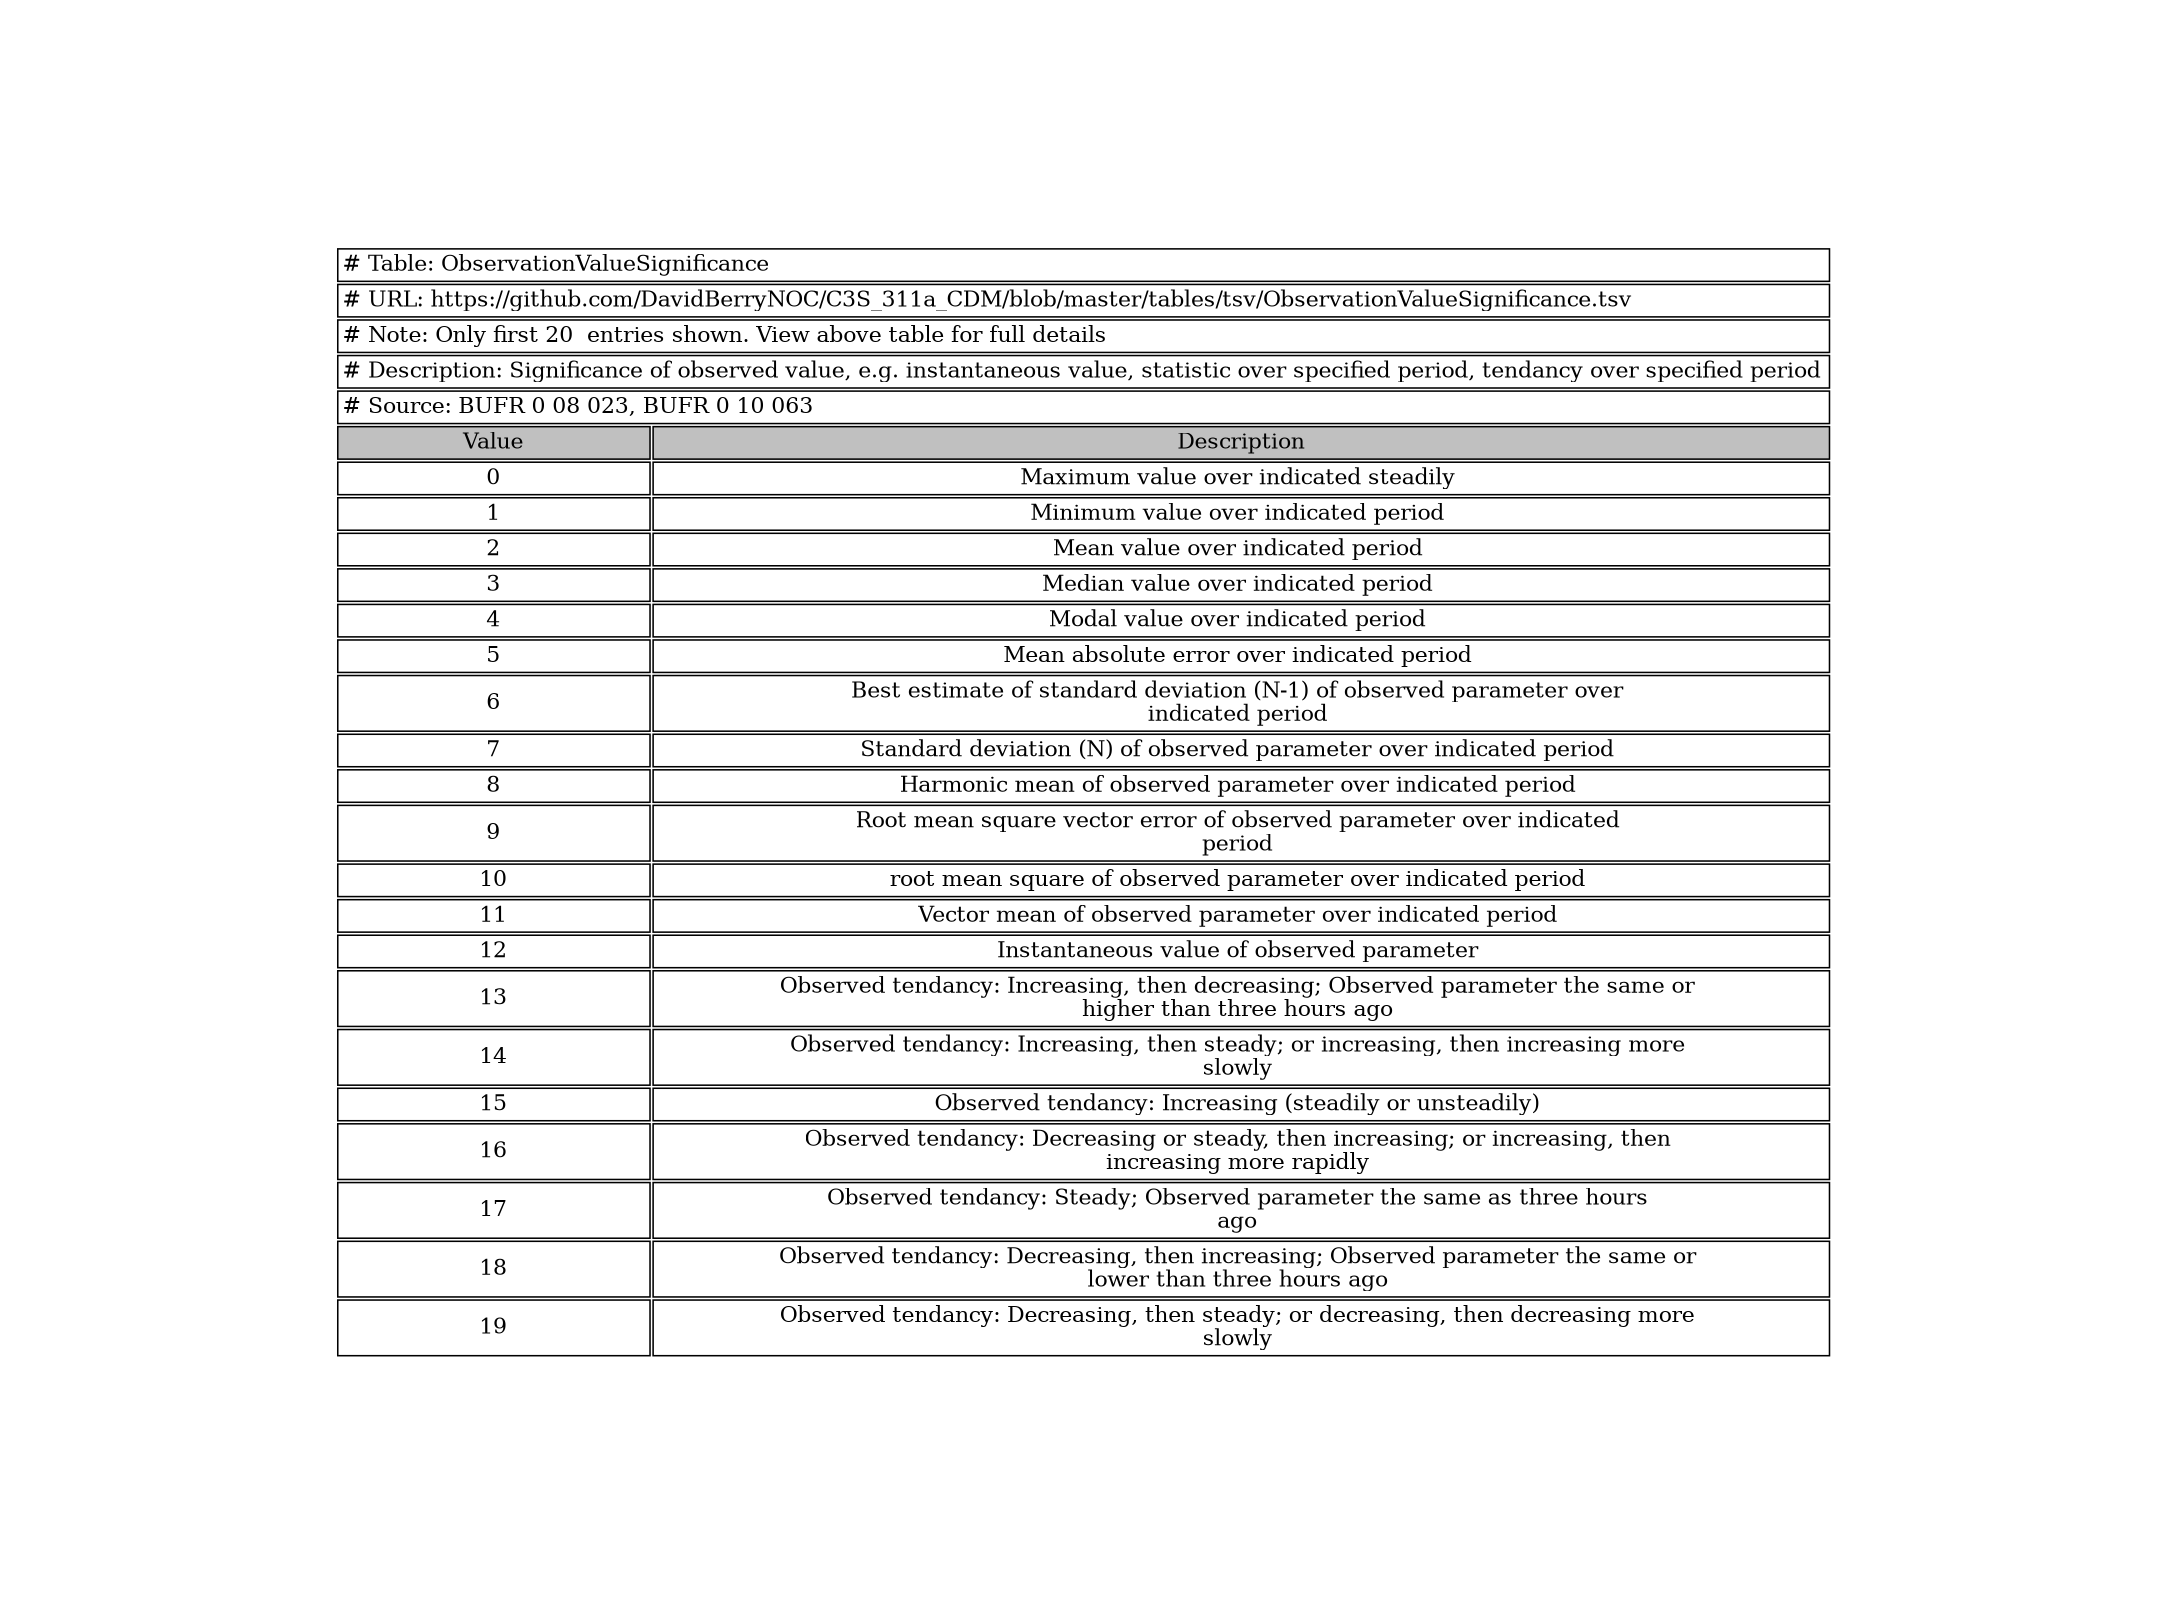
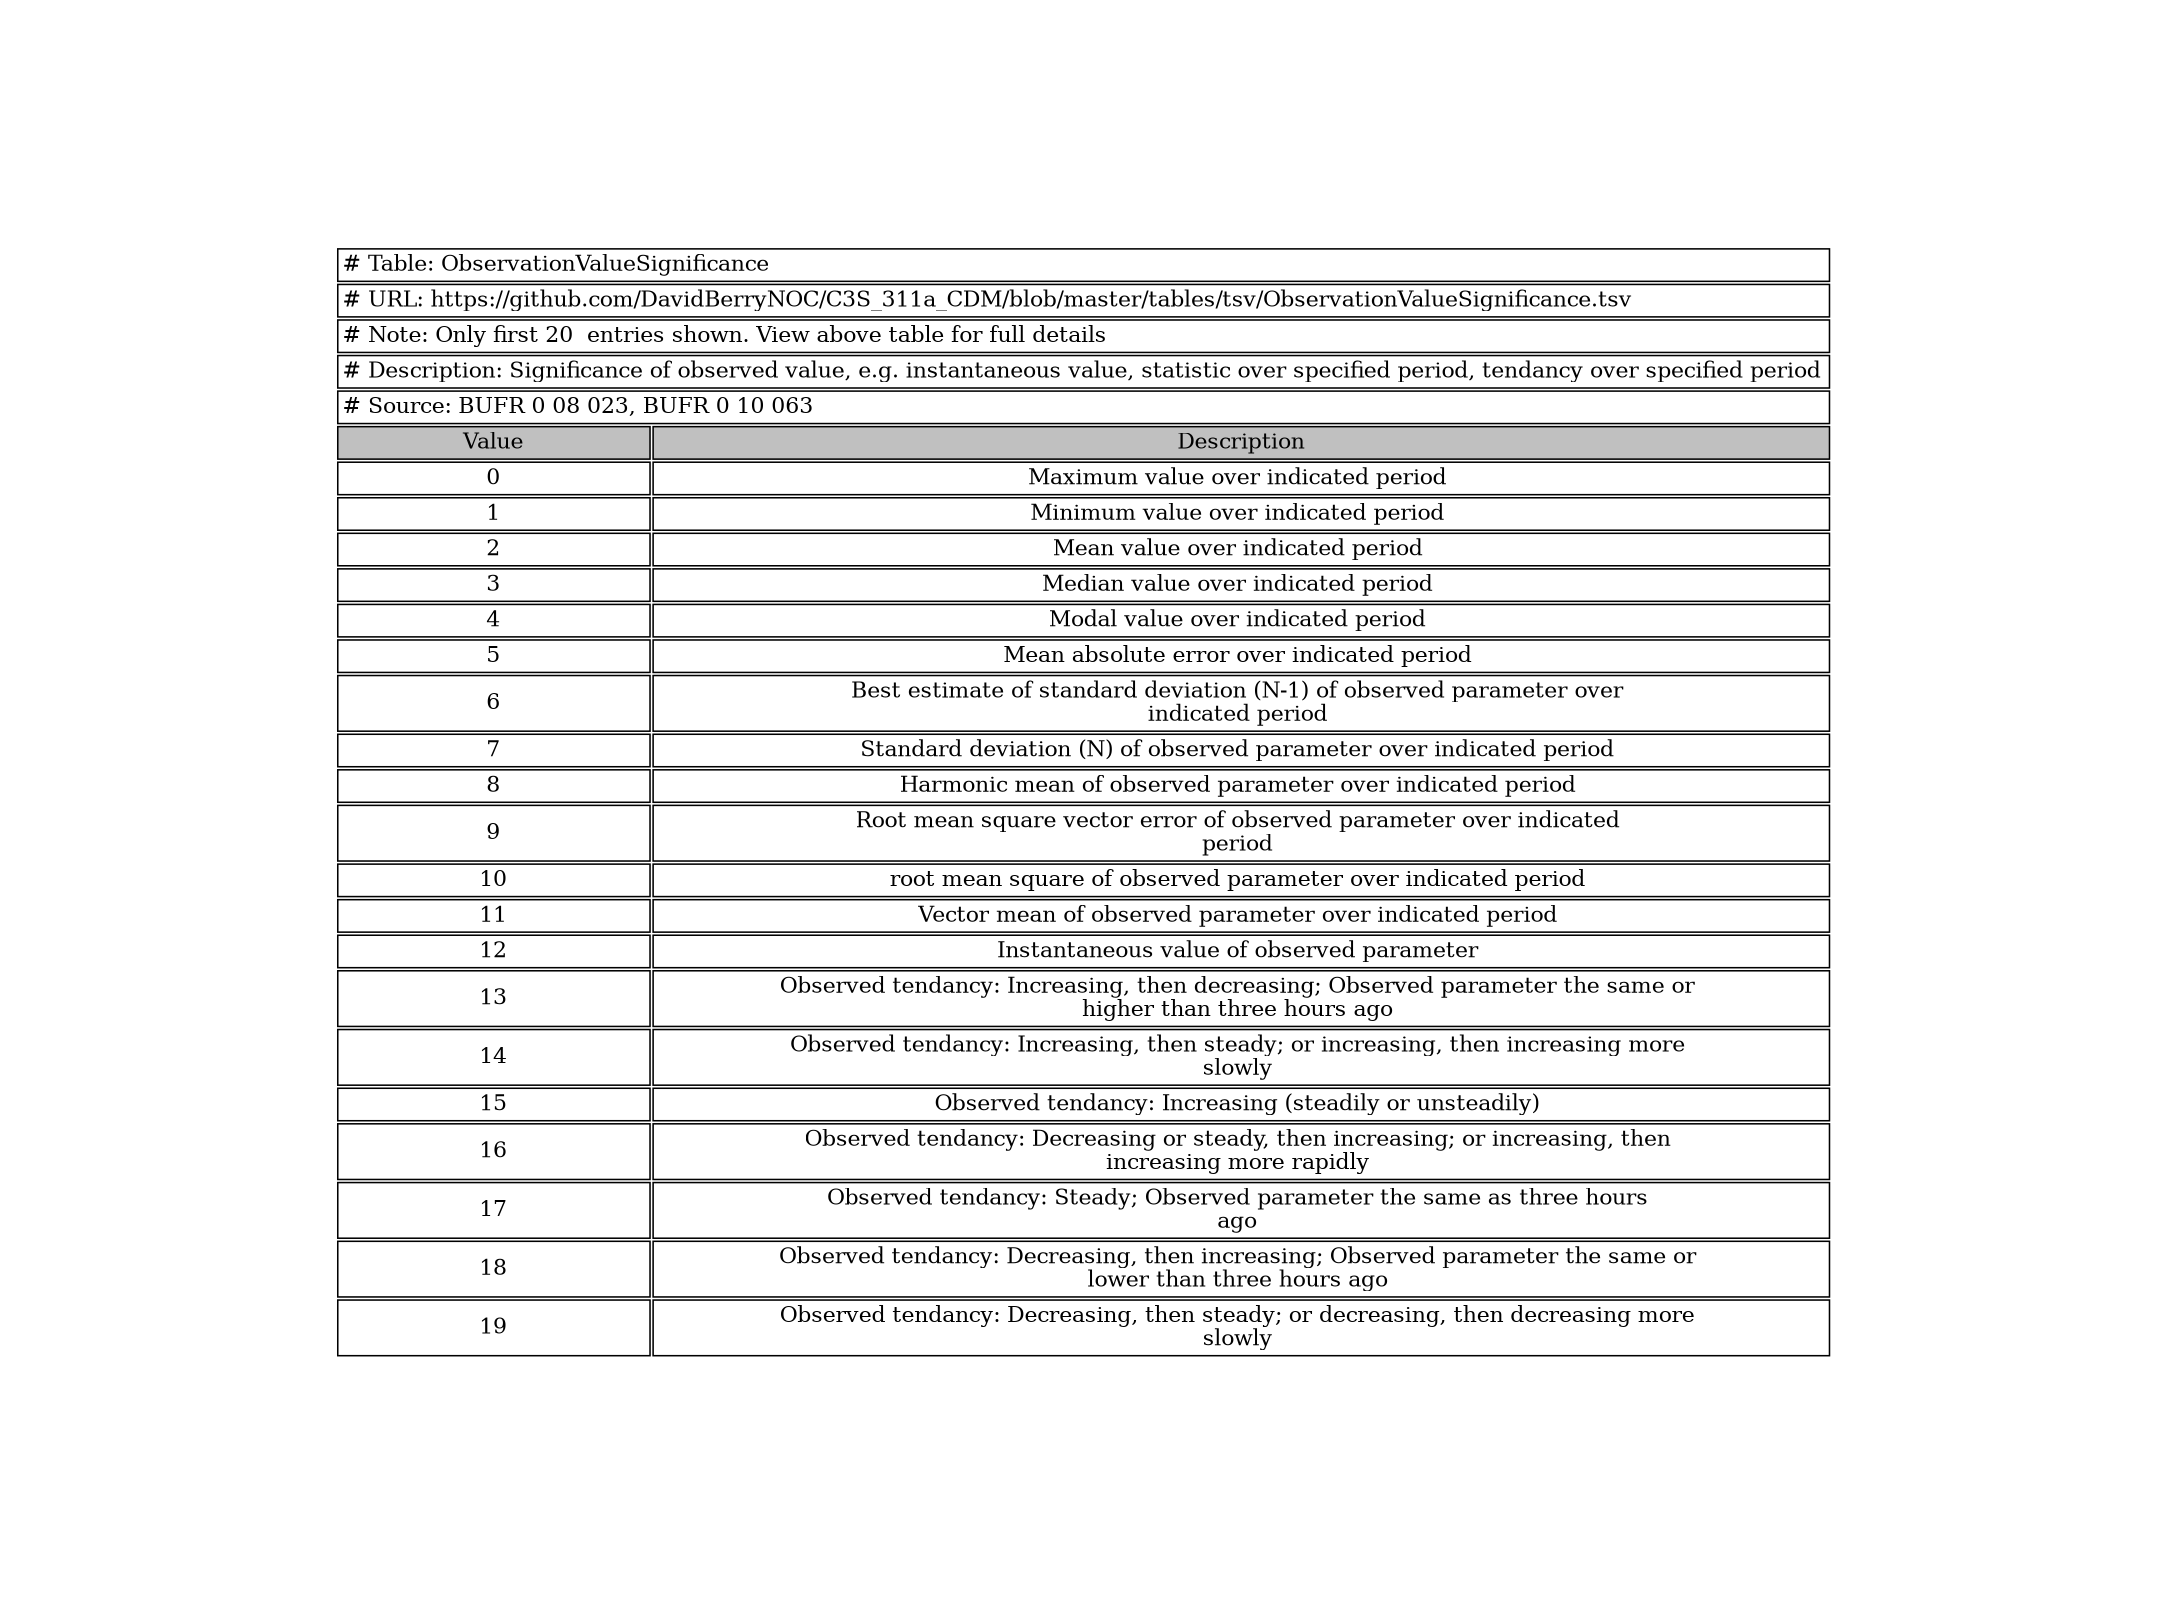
(1241, 478) -> (1241, 478)
